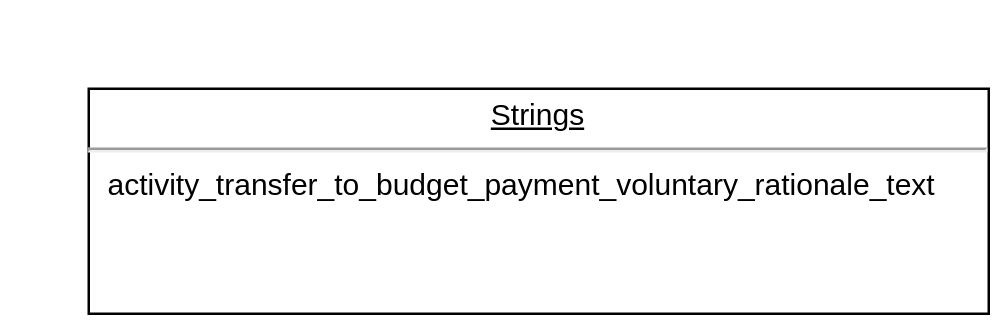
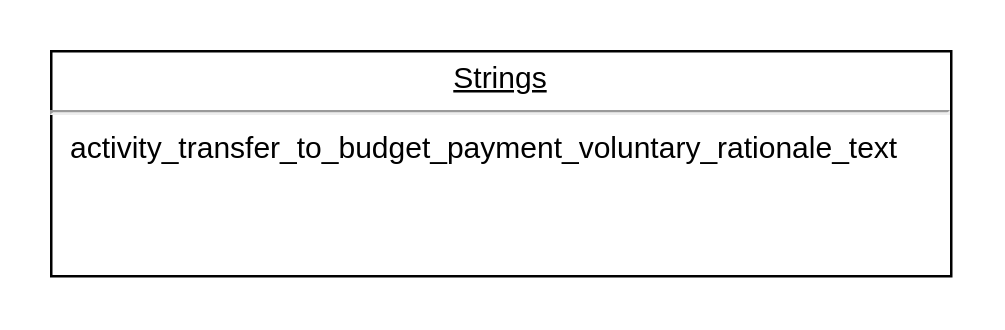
(539, 201) -> (501, 164)
